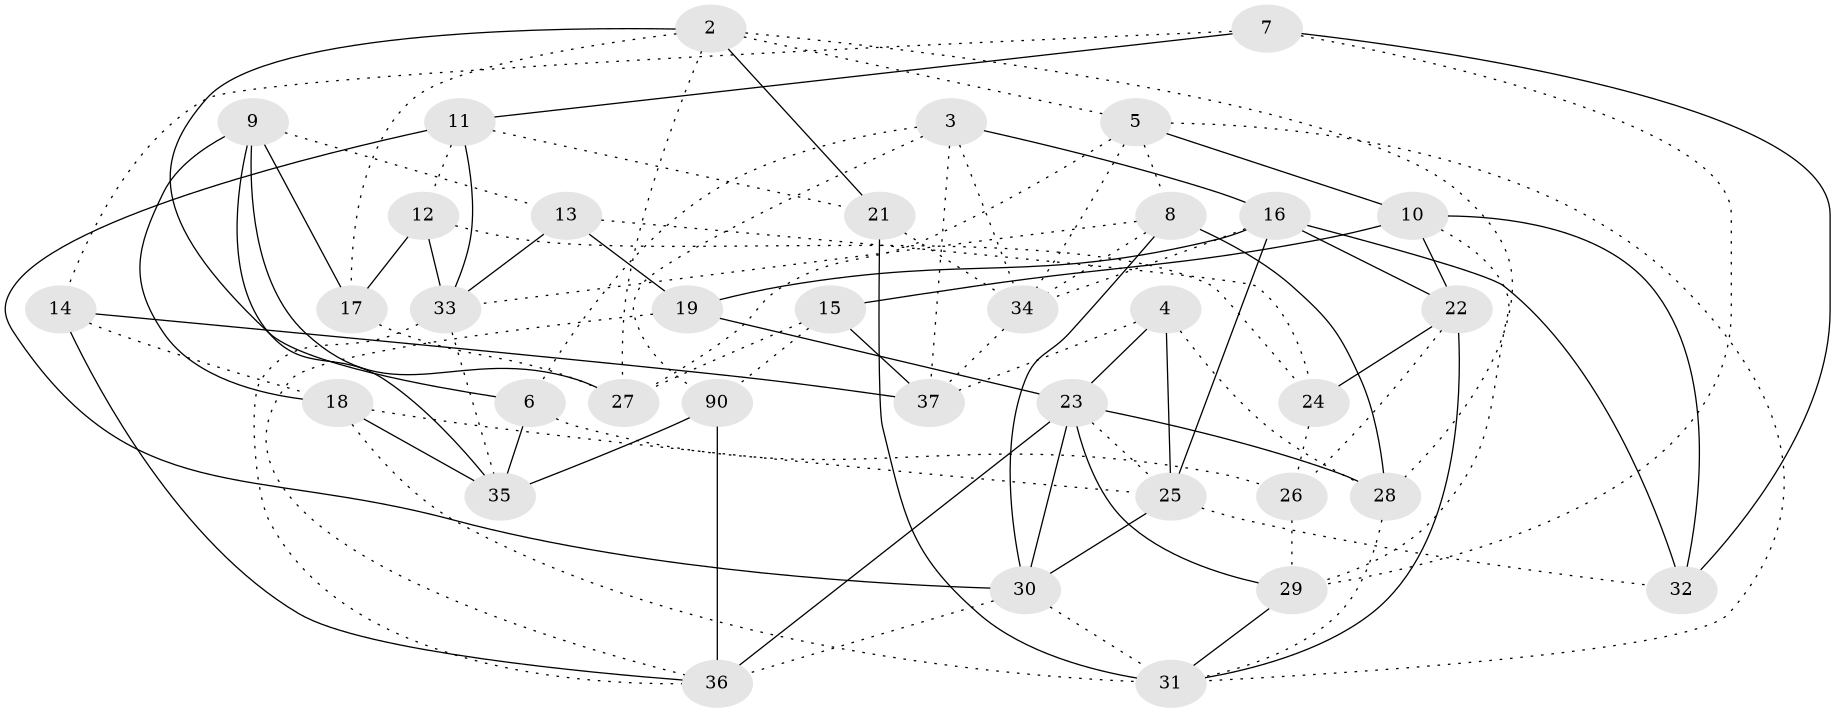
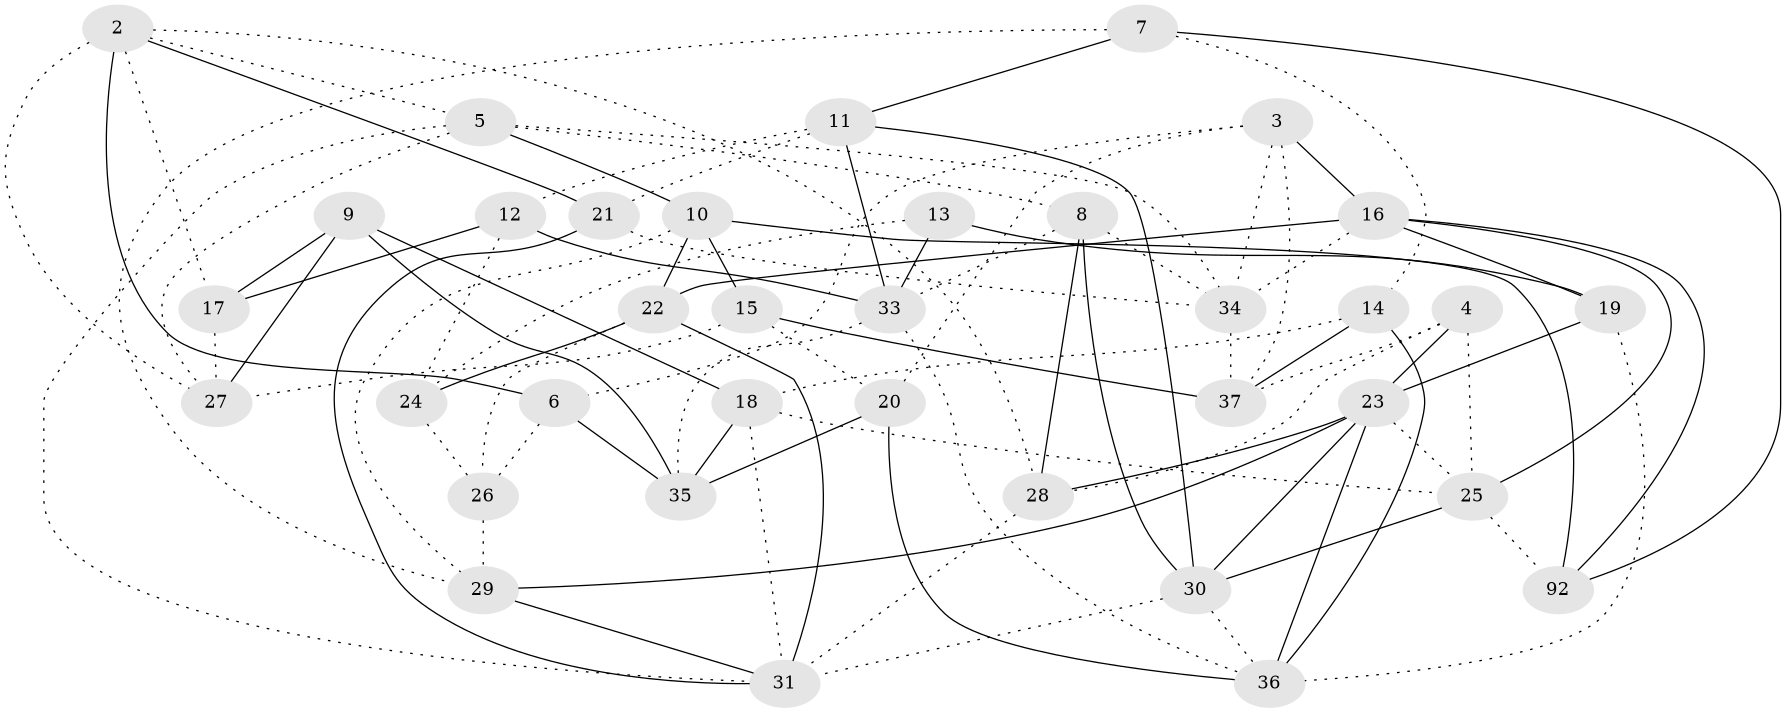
(410, 169) -> none
(717, 403) -> (890, 403)
(1168, 403) -> (1470, 403)
(1682, 590) -> (1558, 590)
